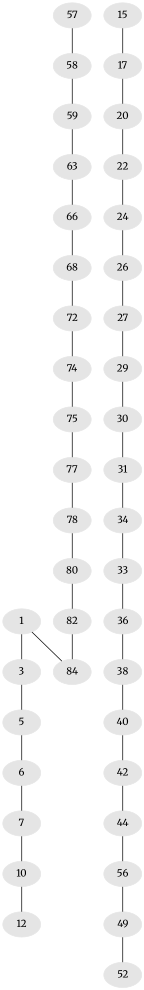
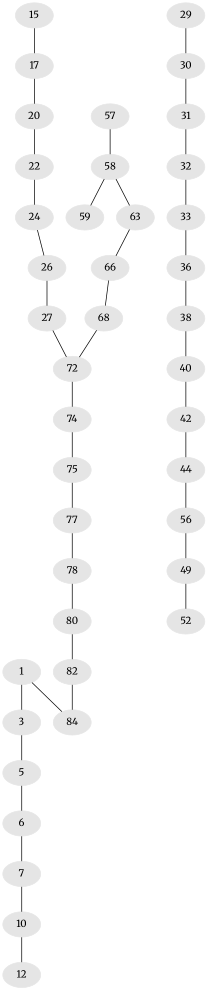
(72, 142) -> (123, 192)
(123, 344) -> (60, 344)
(123, 520) -> (186, 167)
